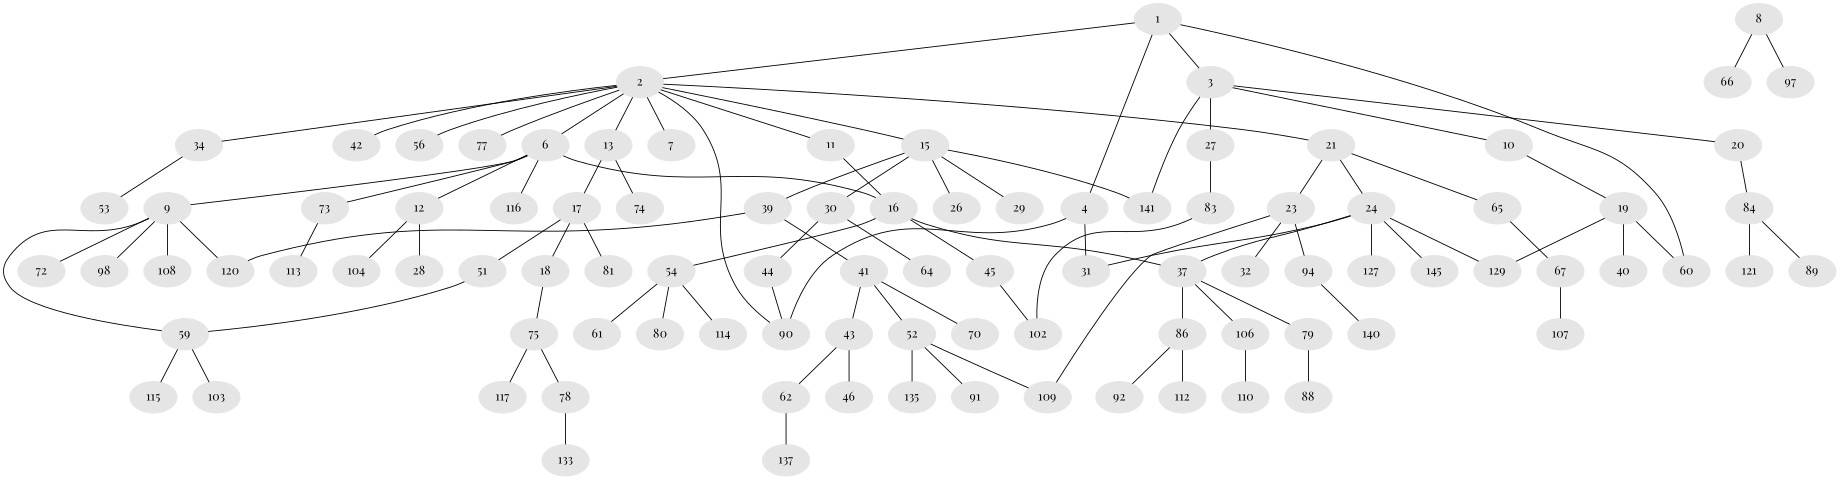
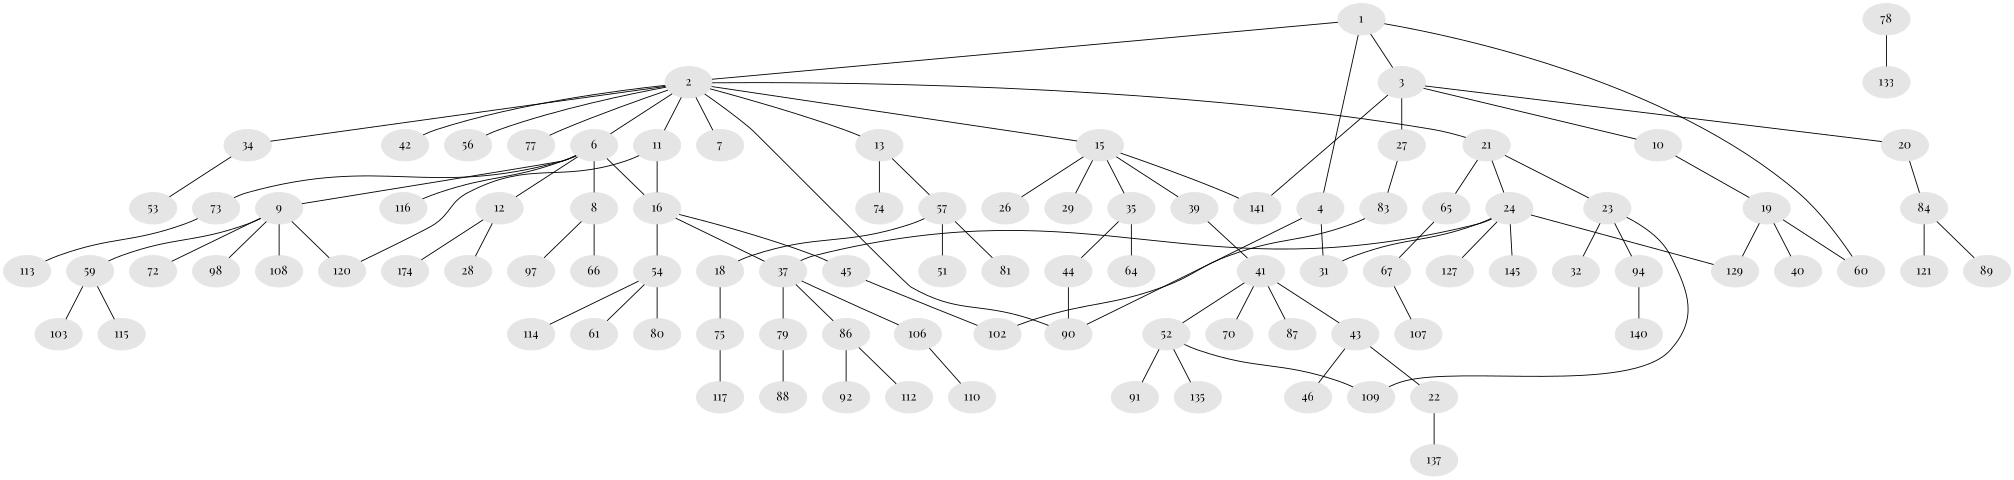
none -> (594, 177)
(577, 208) -> (942, 208)
(831, 208) -> (1131, 208)
(496, 231) -> (476, 189)
(356, 271) -> (405, 271)
(338, 314) -> none
none -> (1292, 334)
(550, 366) -> none
(786, 397) -> (1434, 397)
